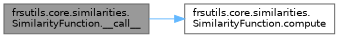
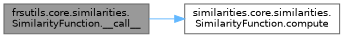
(260, 19) -> (262, 19)
